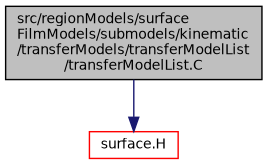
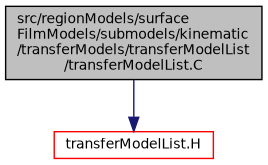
(134, 145) -> (134, 145)
